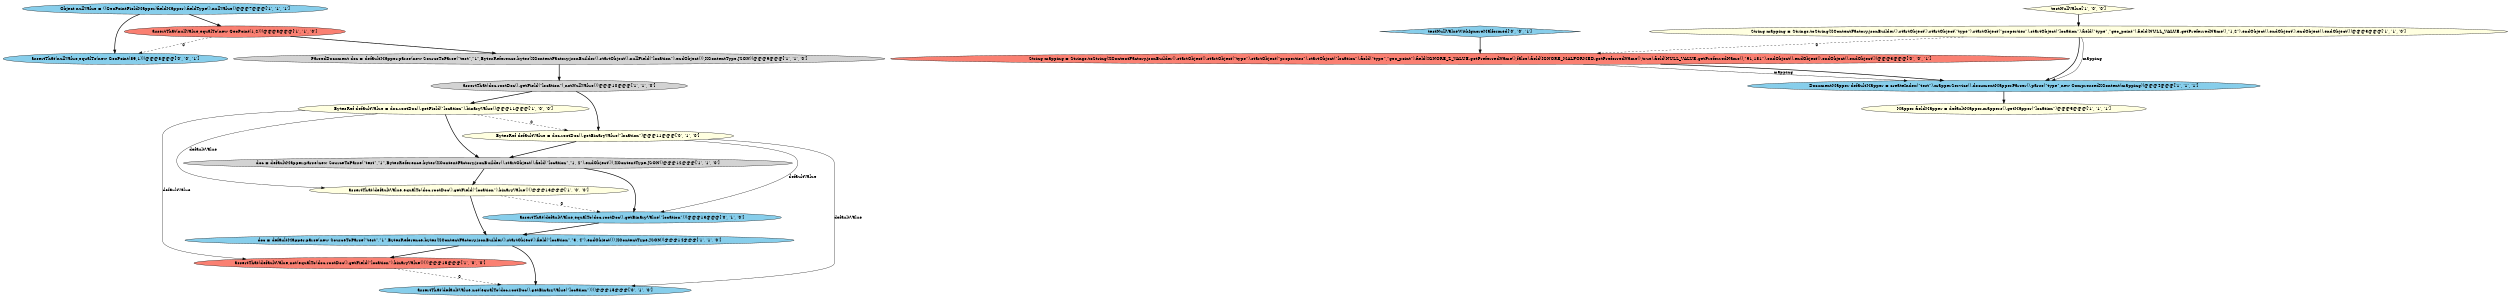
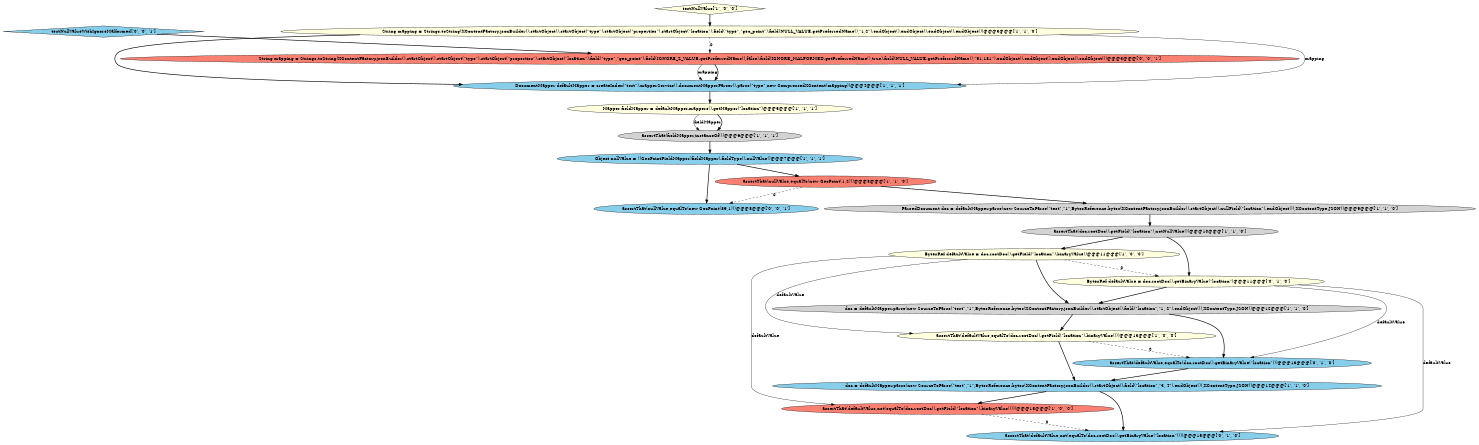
none -> (710, 136)
